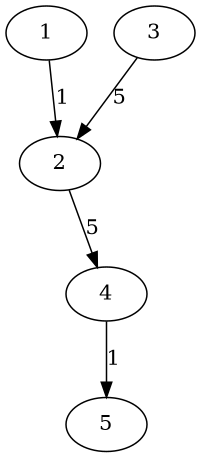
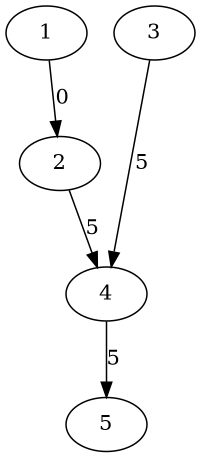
(112, 92) -> (132, 156)
(63, 98) -> (63, 98)
(114, 359) -> (114, 359)
